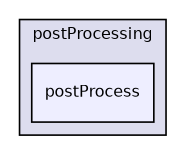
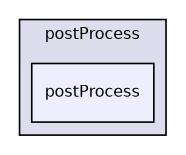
(93, 35) -> (93, 35)
